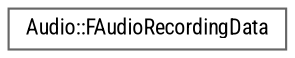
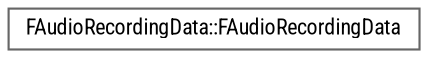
(147, 29) -> (214, 29)
